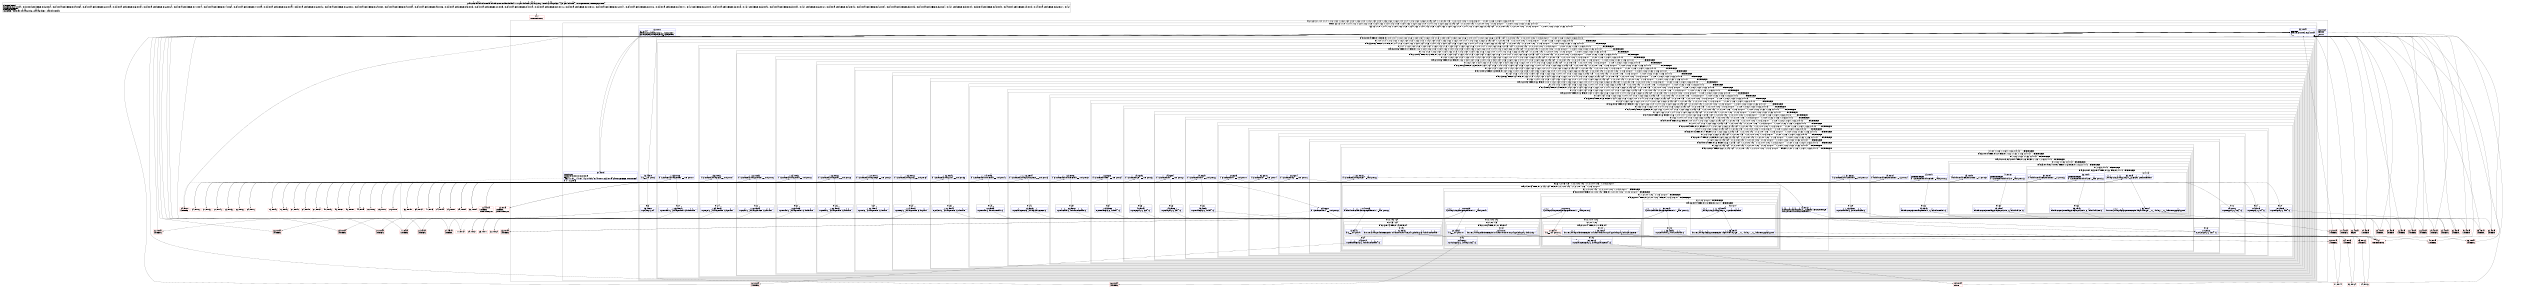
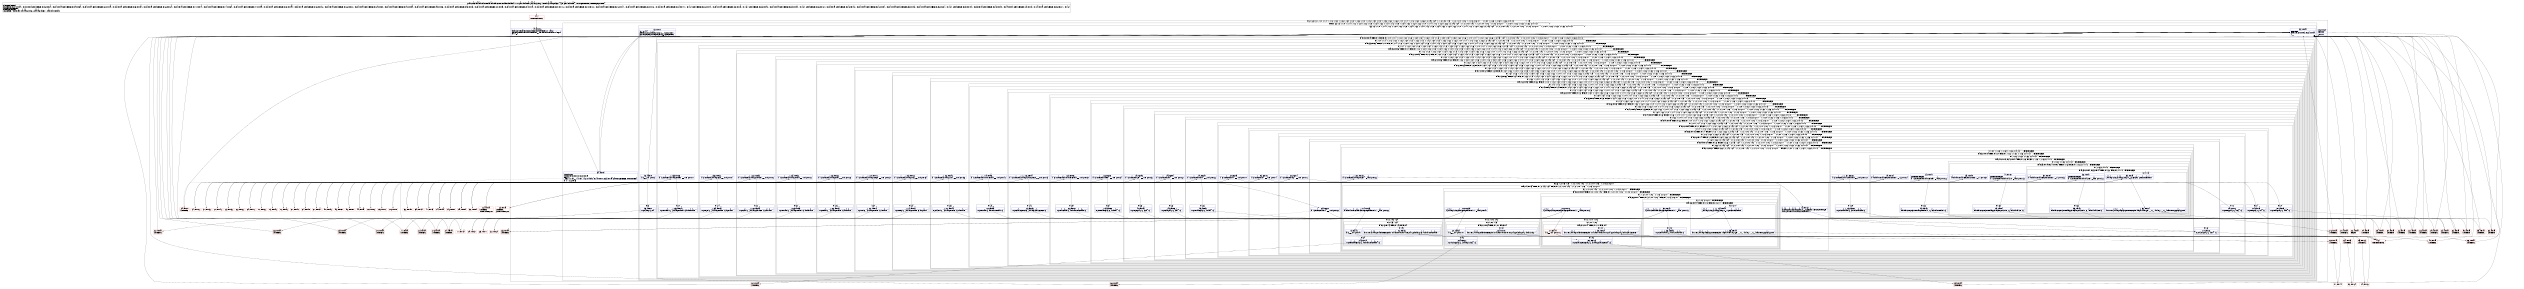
none -> (537, 32)
none -> (262, 210)
none -> (436, 232)
(1956, 285) -> (1958, 285)
